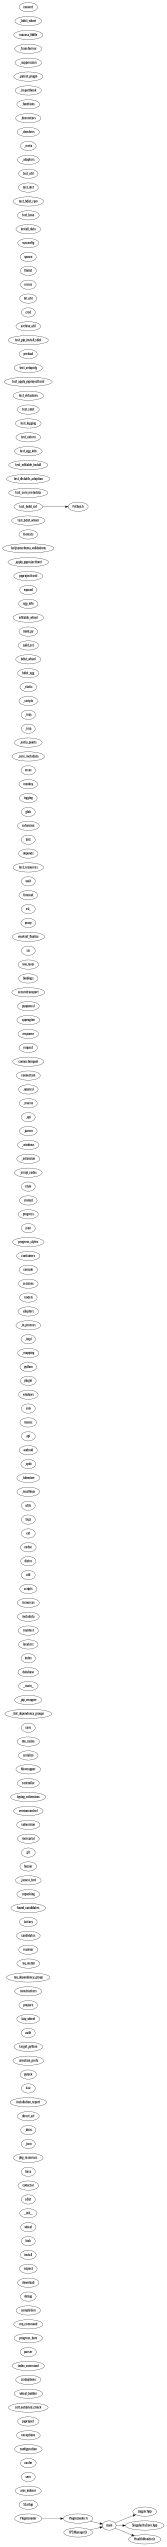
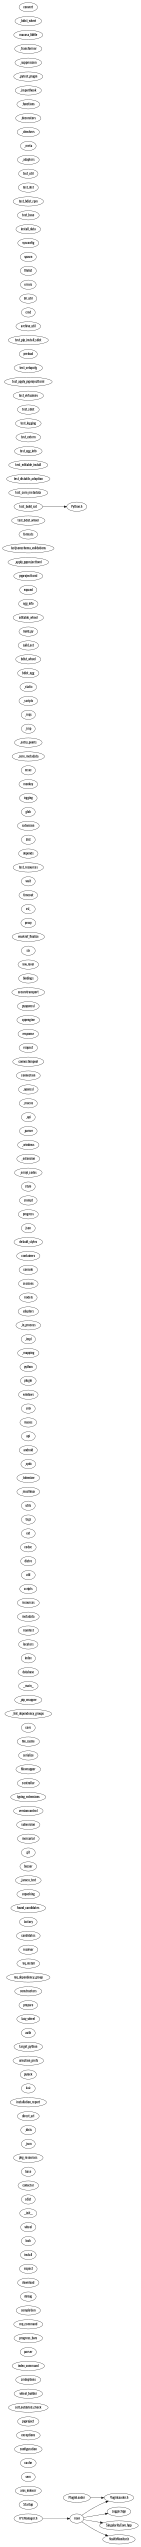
(28, 1242) -> (28, 1242)
(95, 2522) -> (93, 2508)
